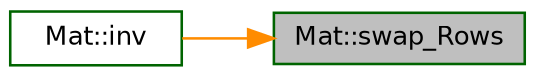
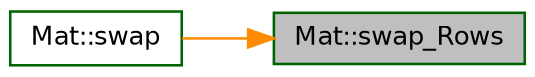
(96, 38) -> (96, 38)
